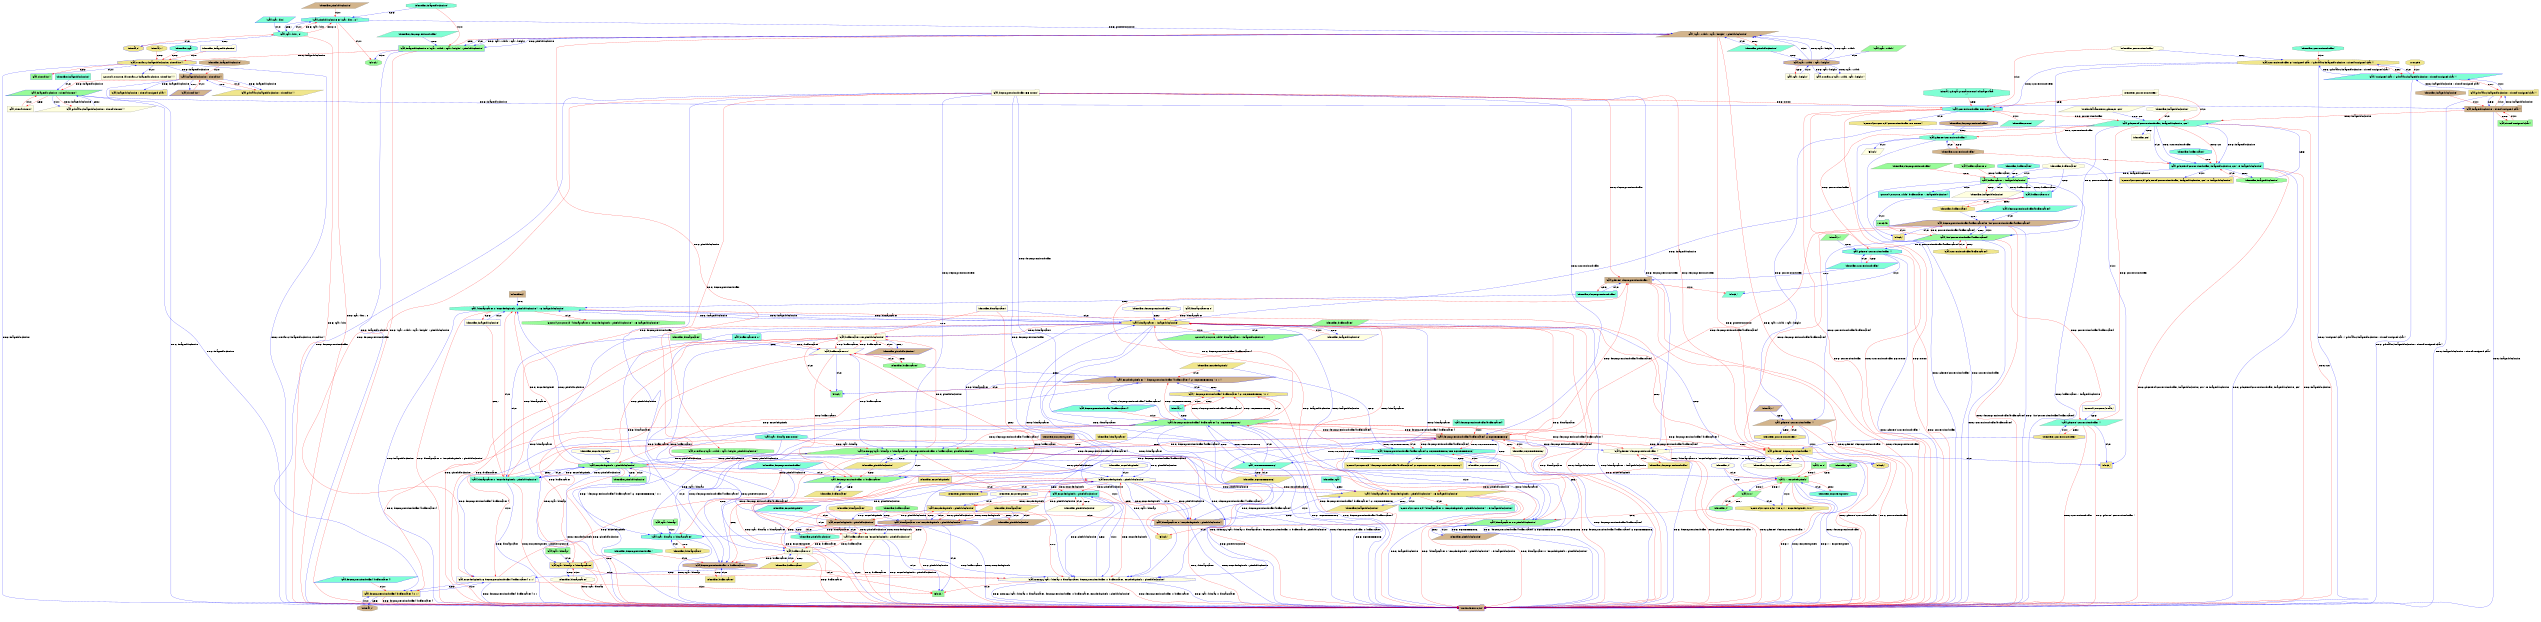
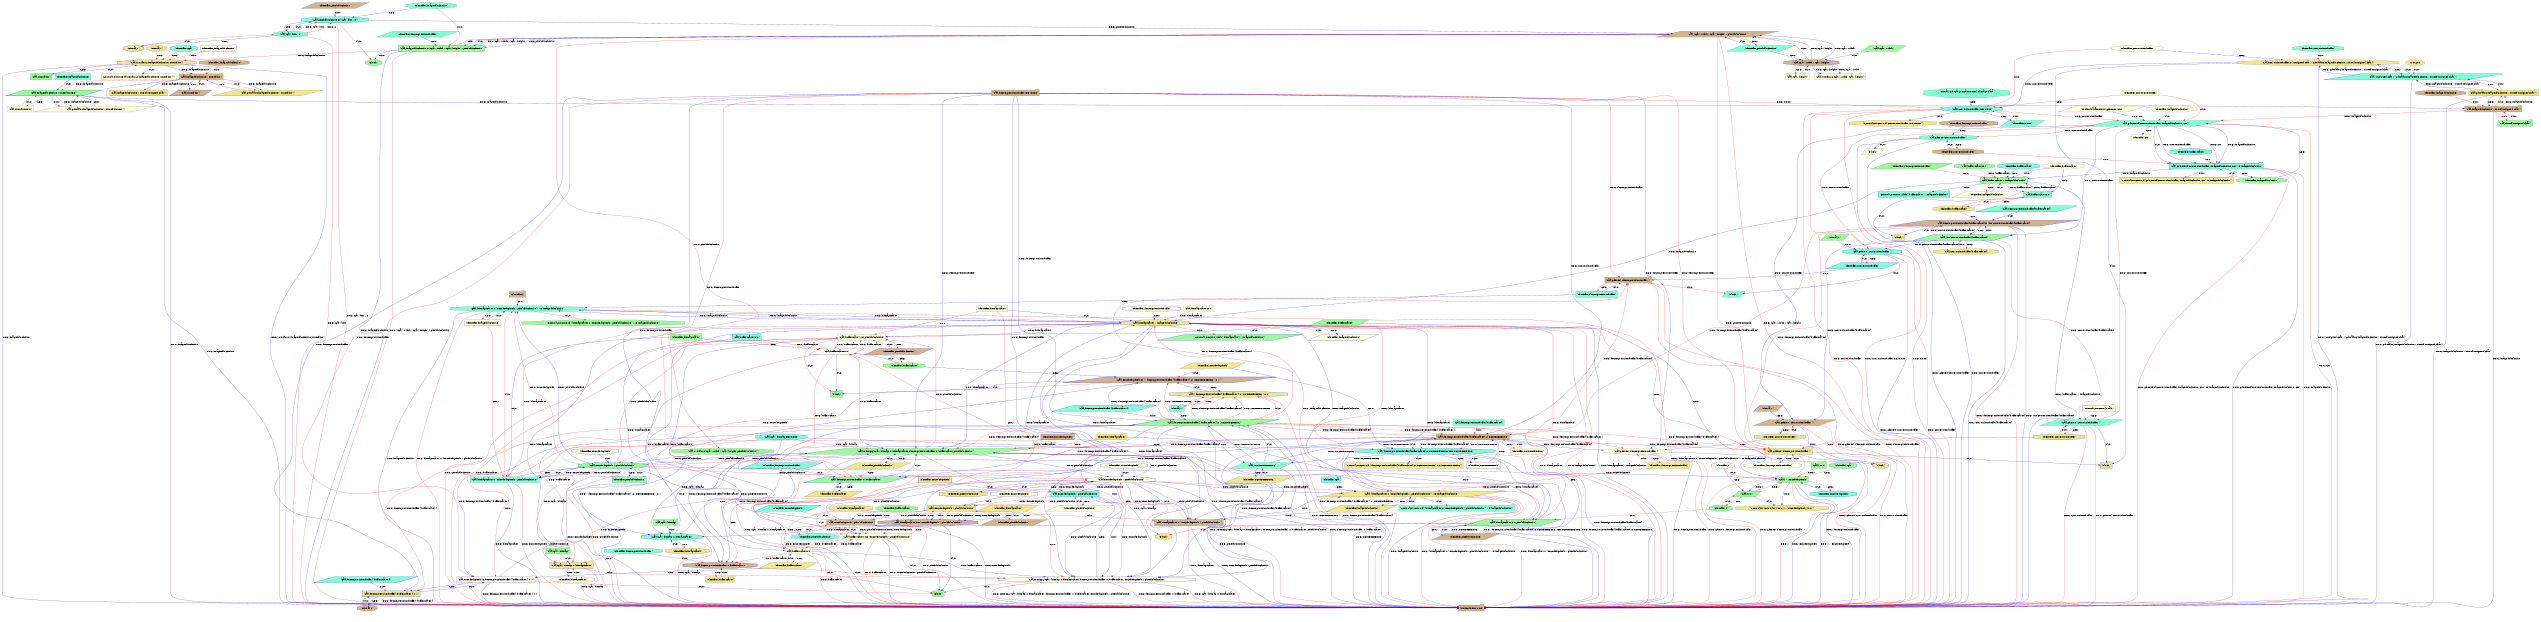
(275, 20) -> none
(1015, 93) -> (1015, 93)
none -> (1996, 116)
(1883, 223) -> none
